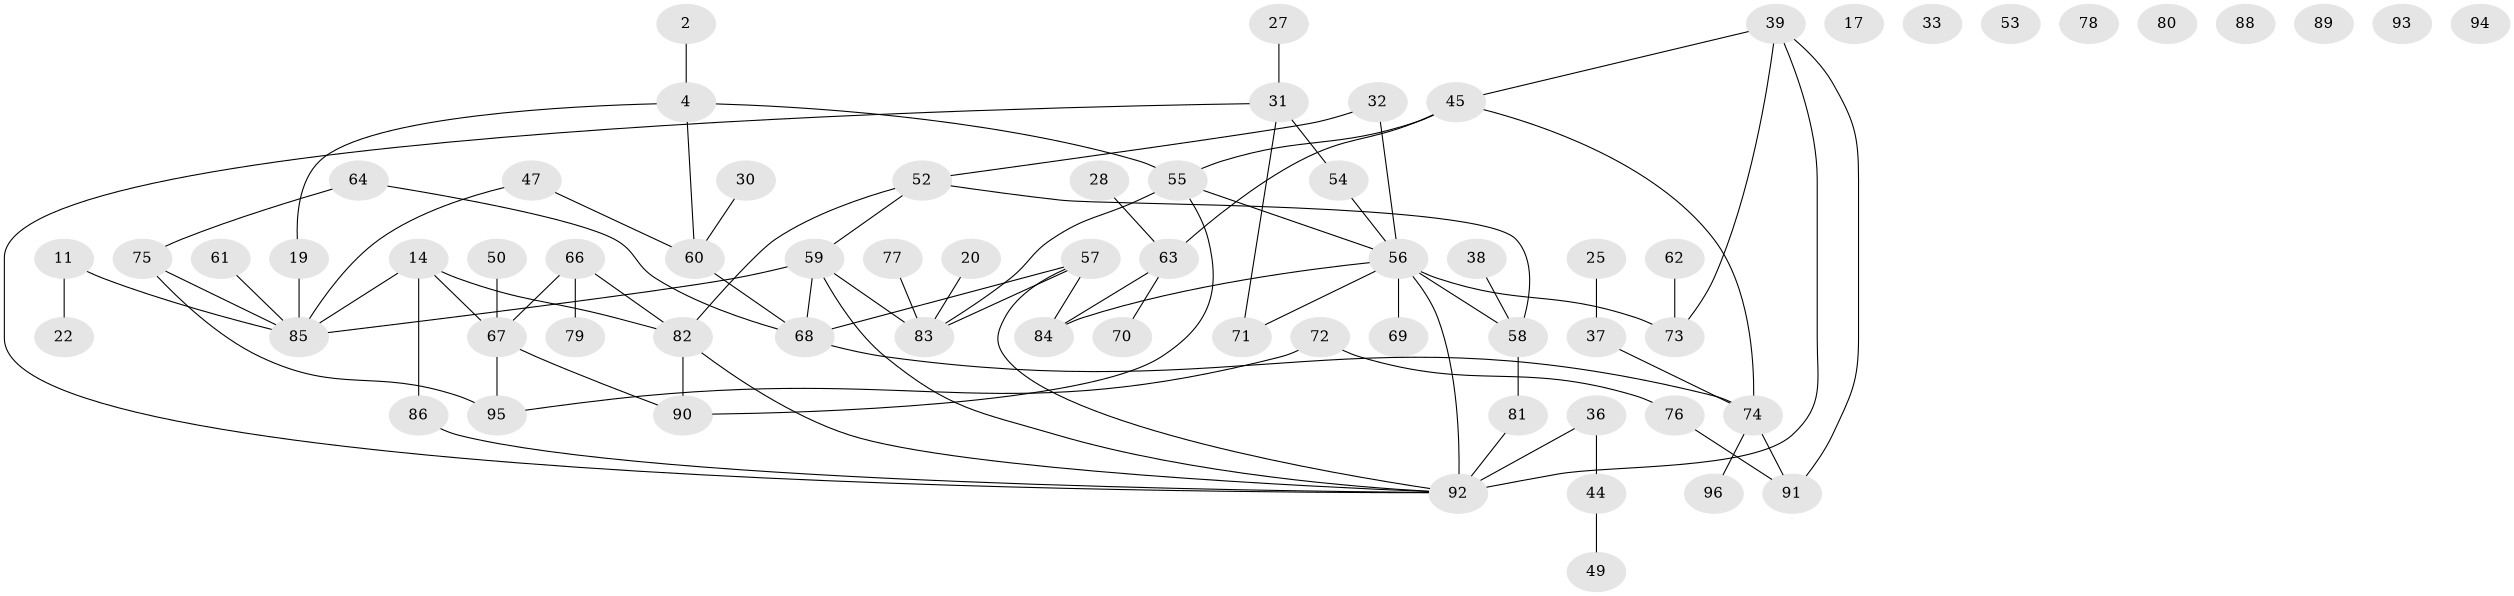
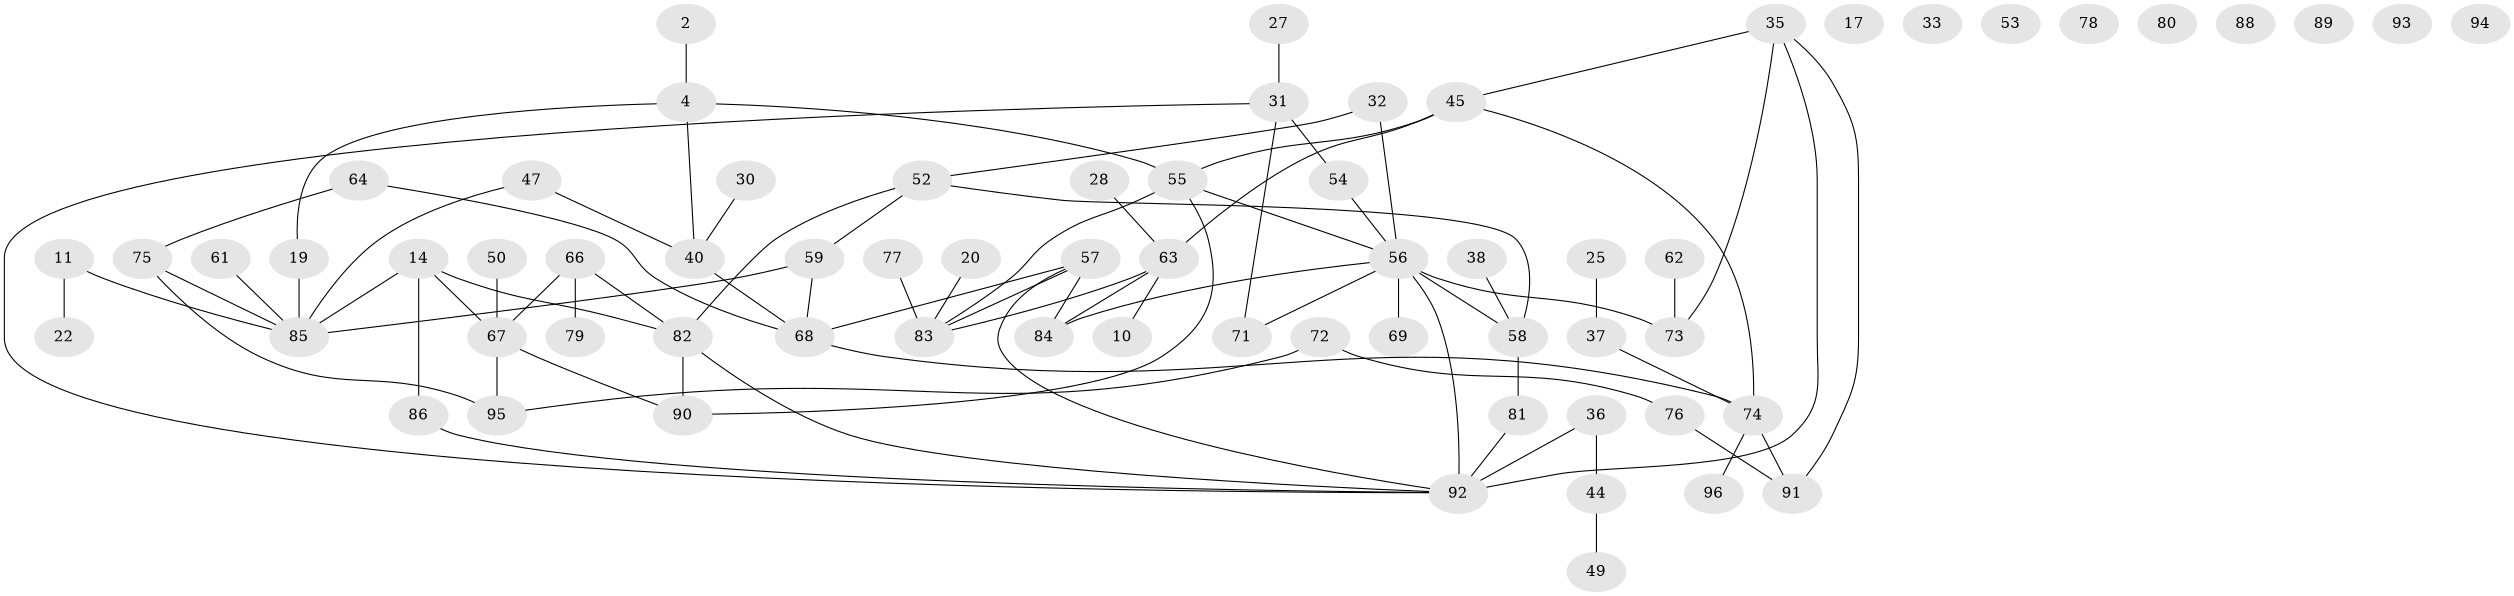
(1776, 24) -> (1776, 24)
(695, 259) -> (695, 259)
(869, 298) -> (1050, 304)
(1122, 337) -> (1122, 337)
(1098, 446) -> none
